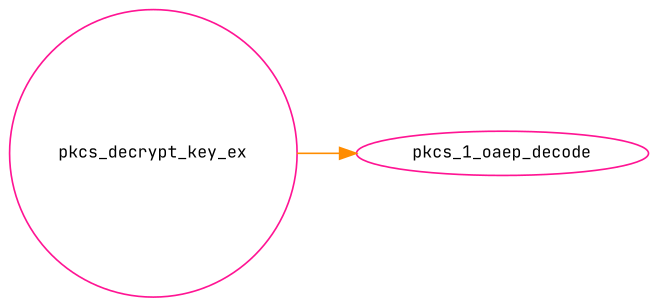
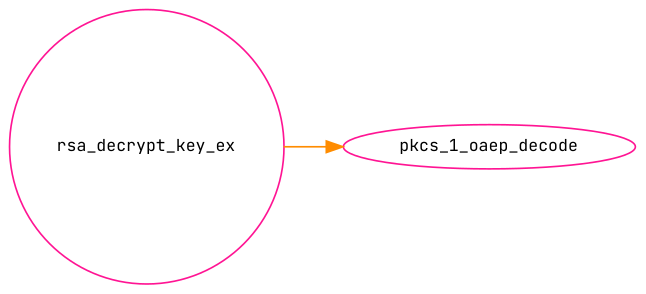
(153, 153) -> (147, 147)
